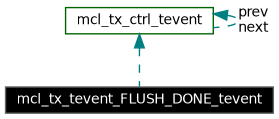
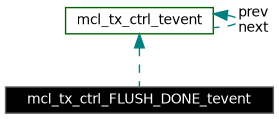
(139, 100) -> (139, 100)
